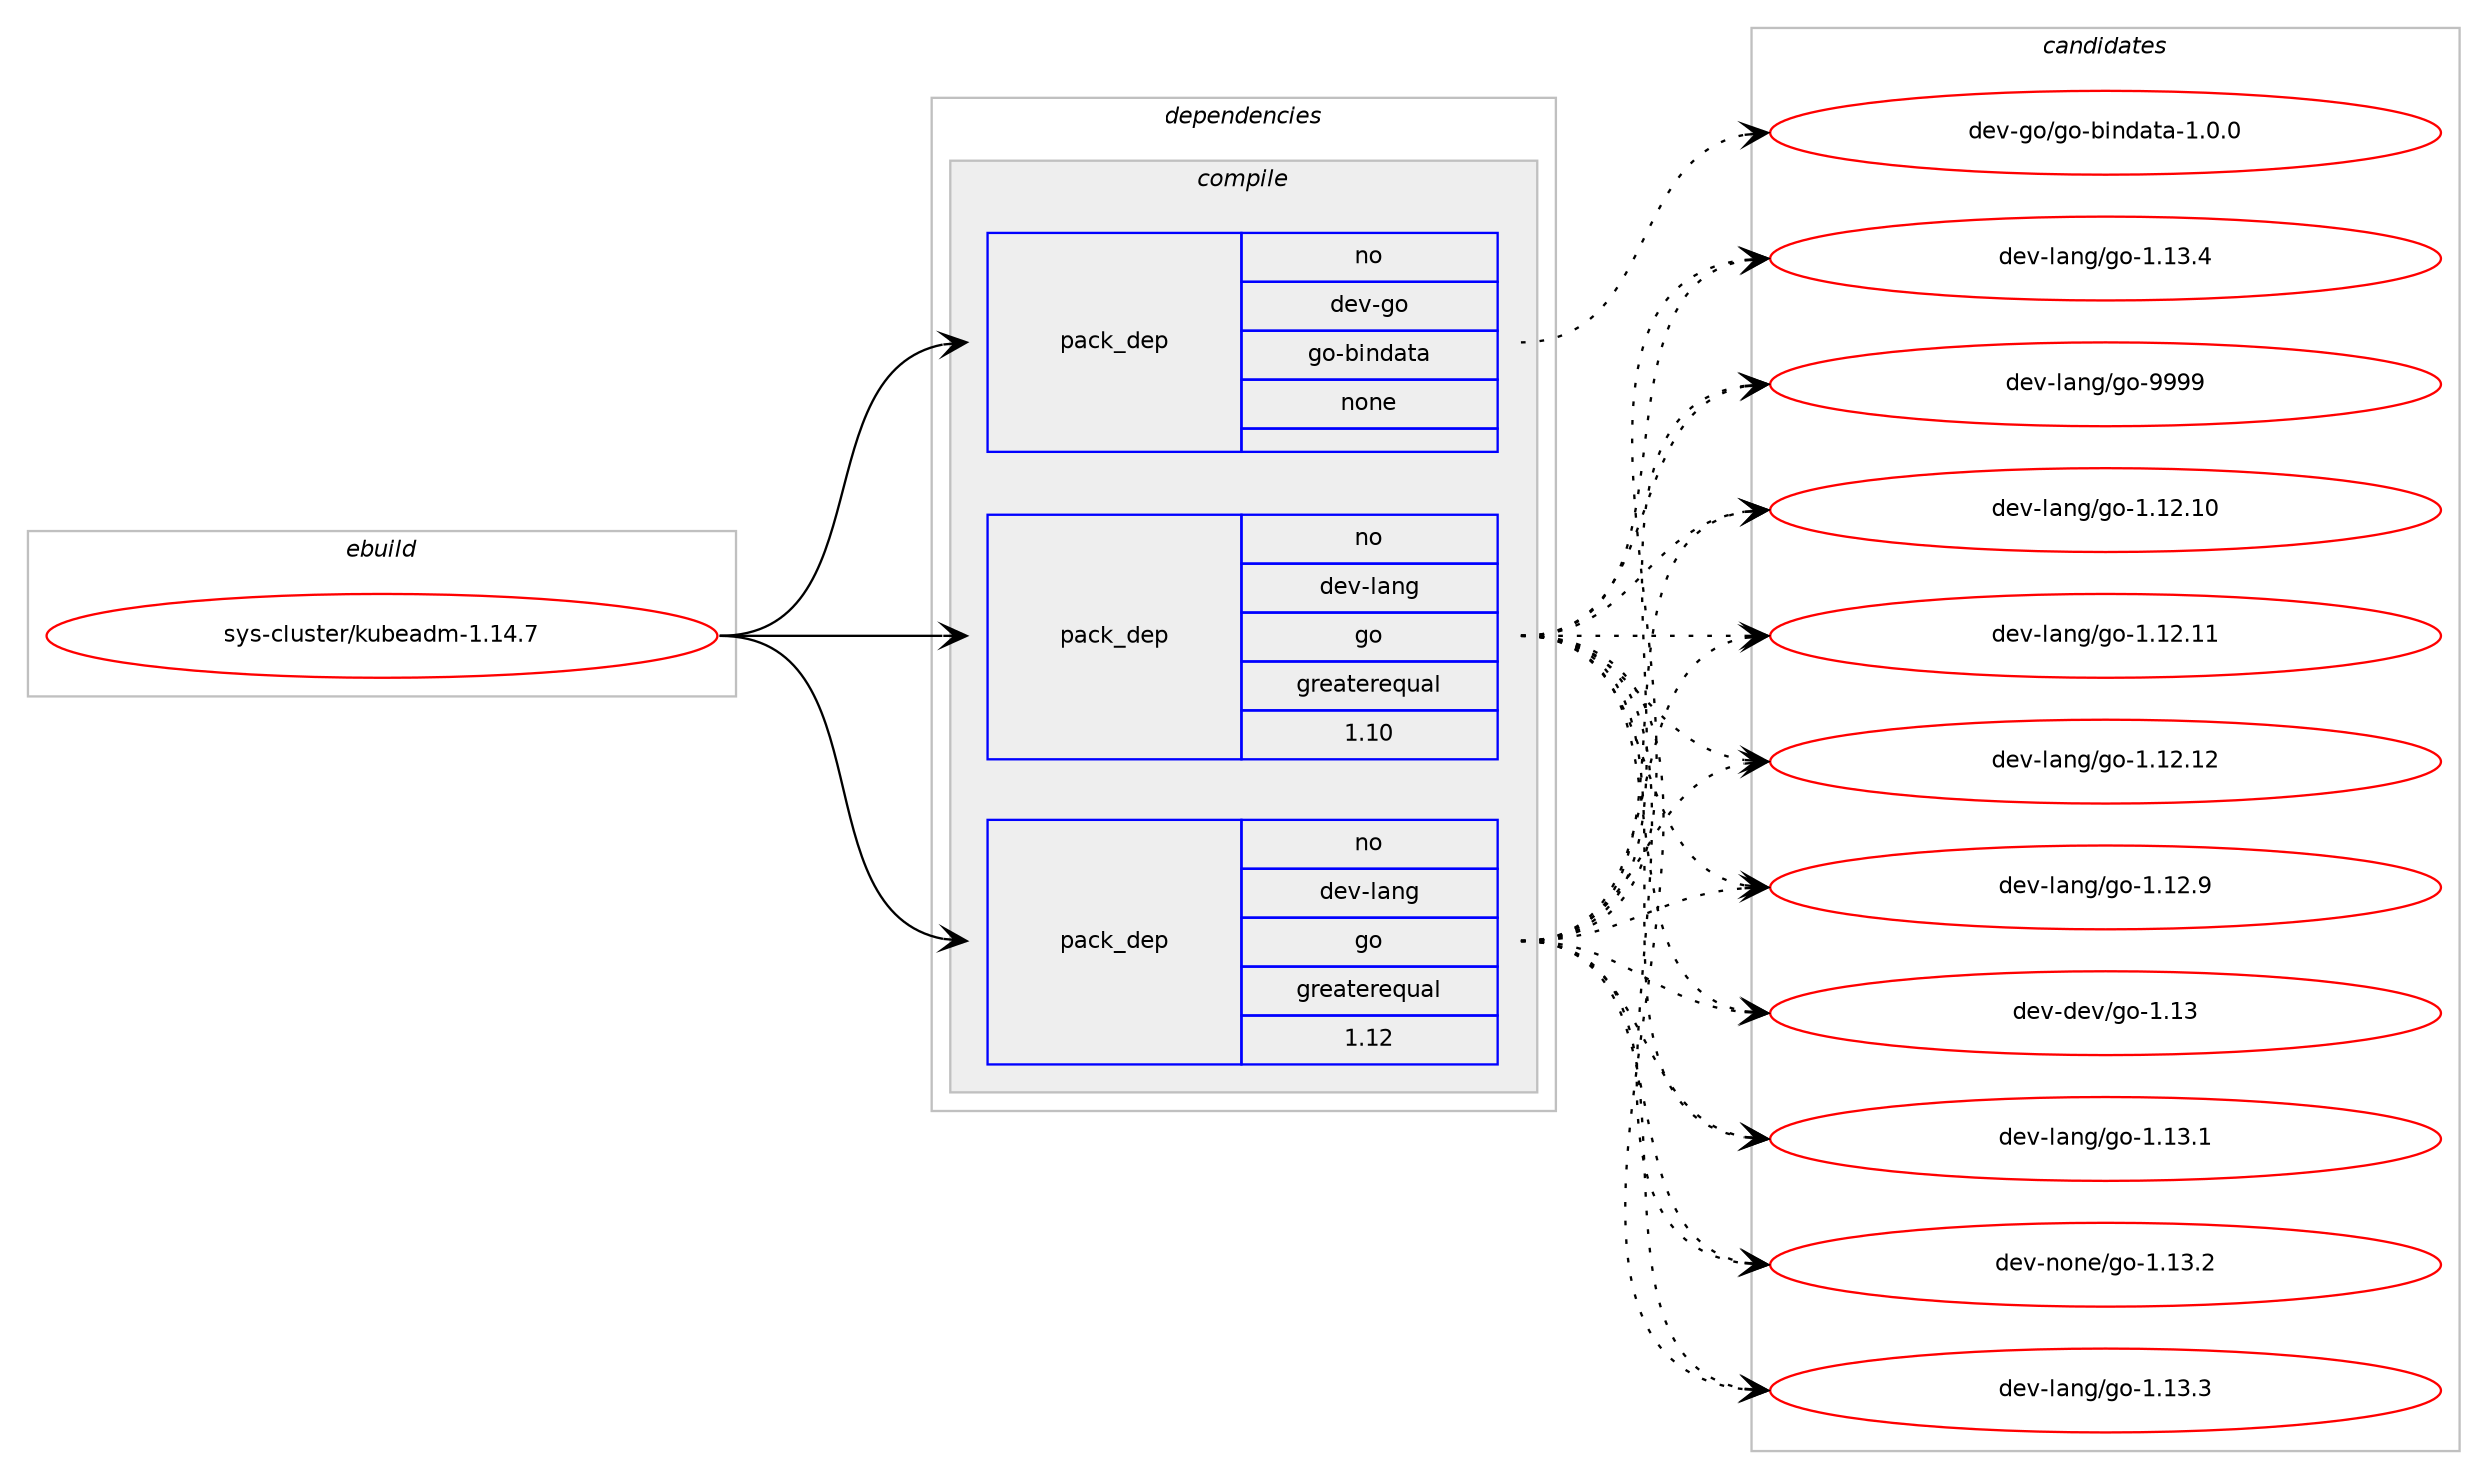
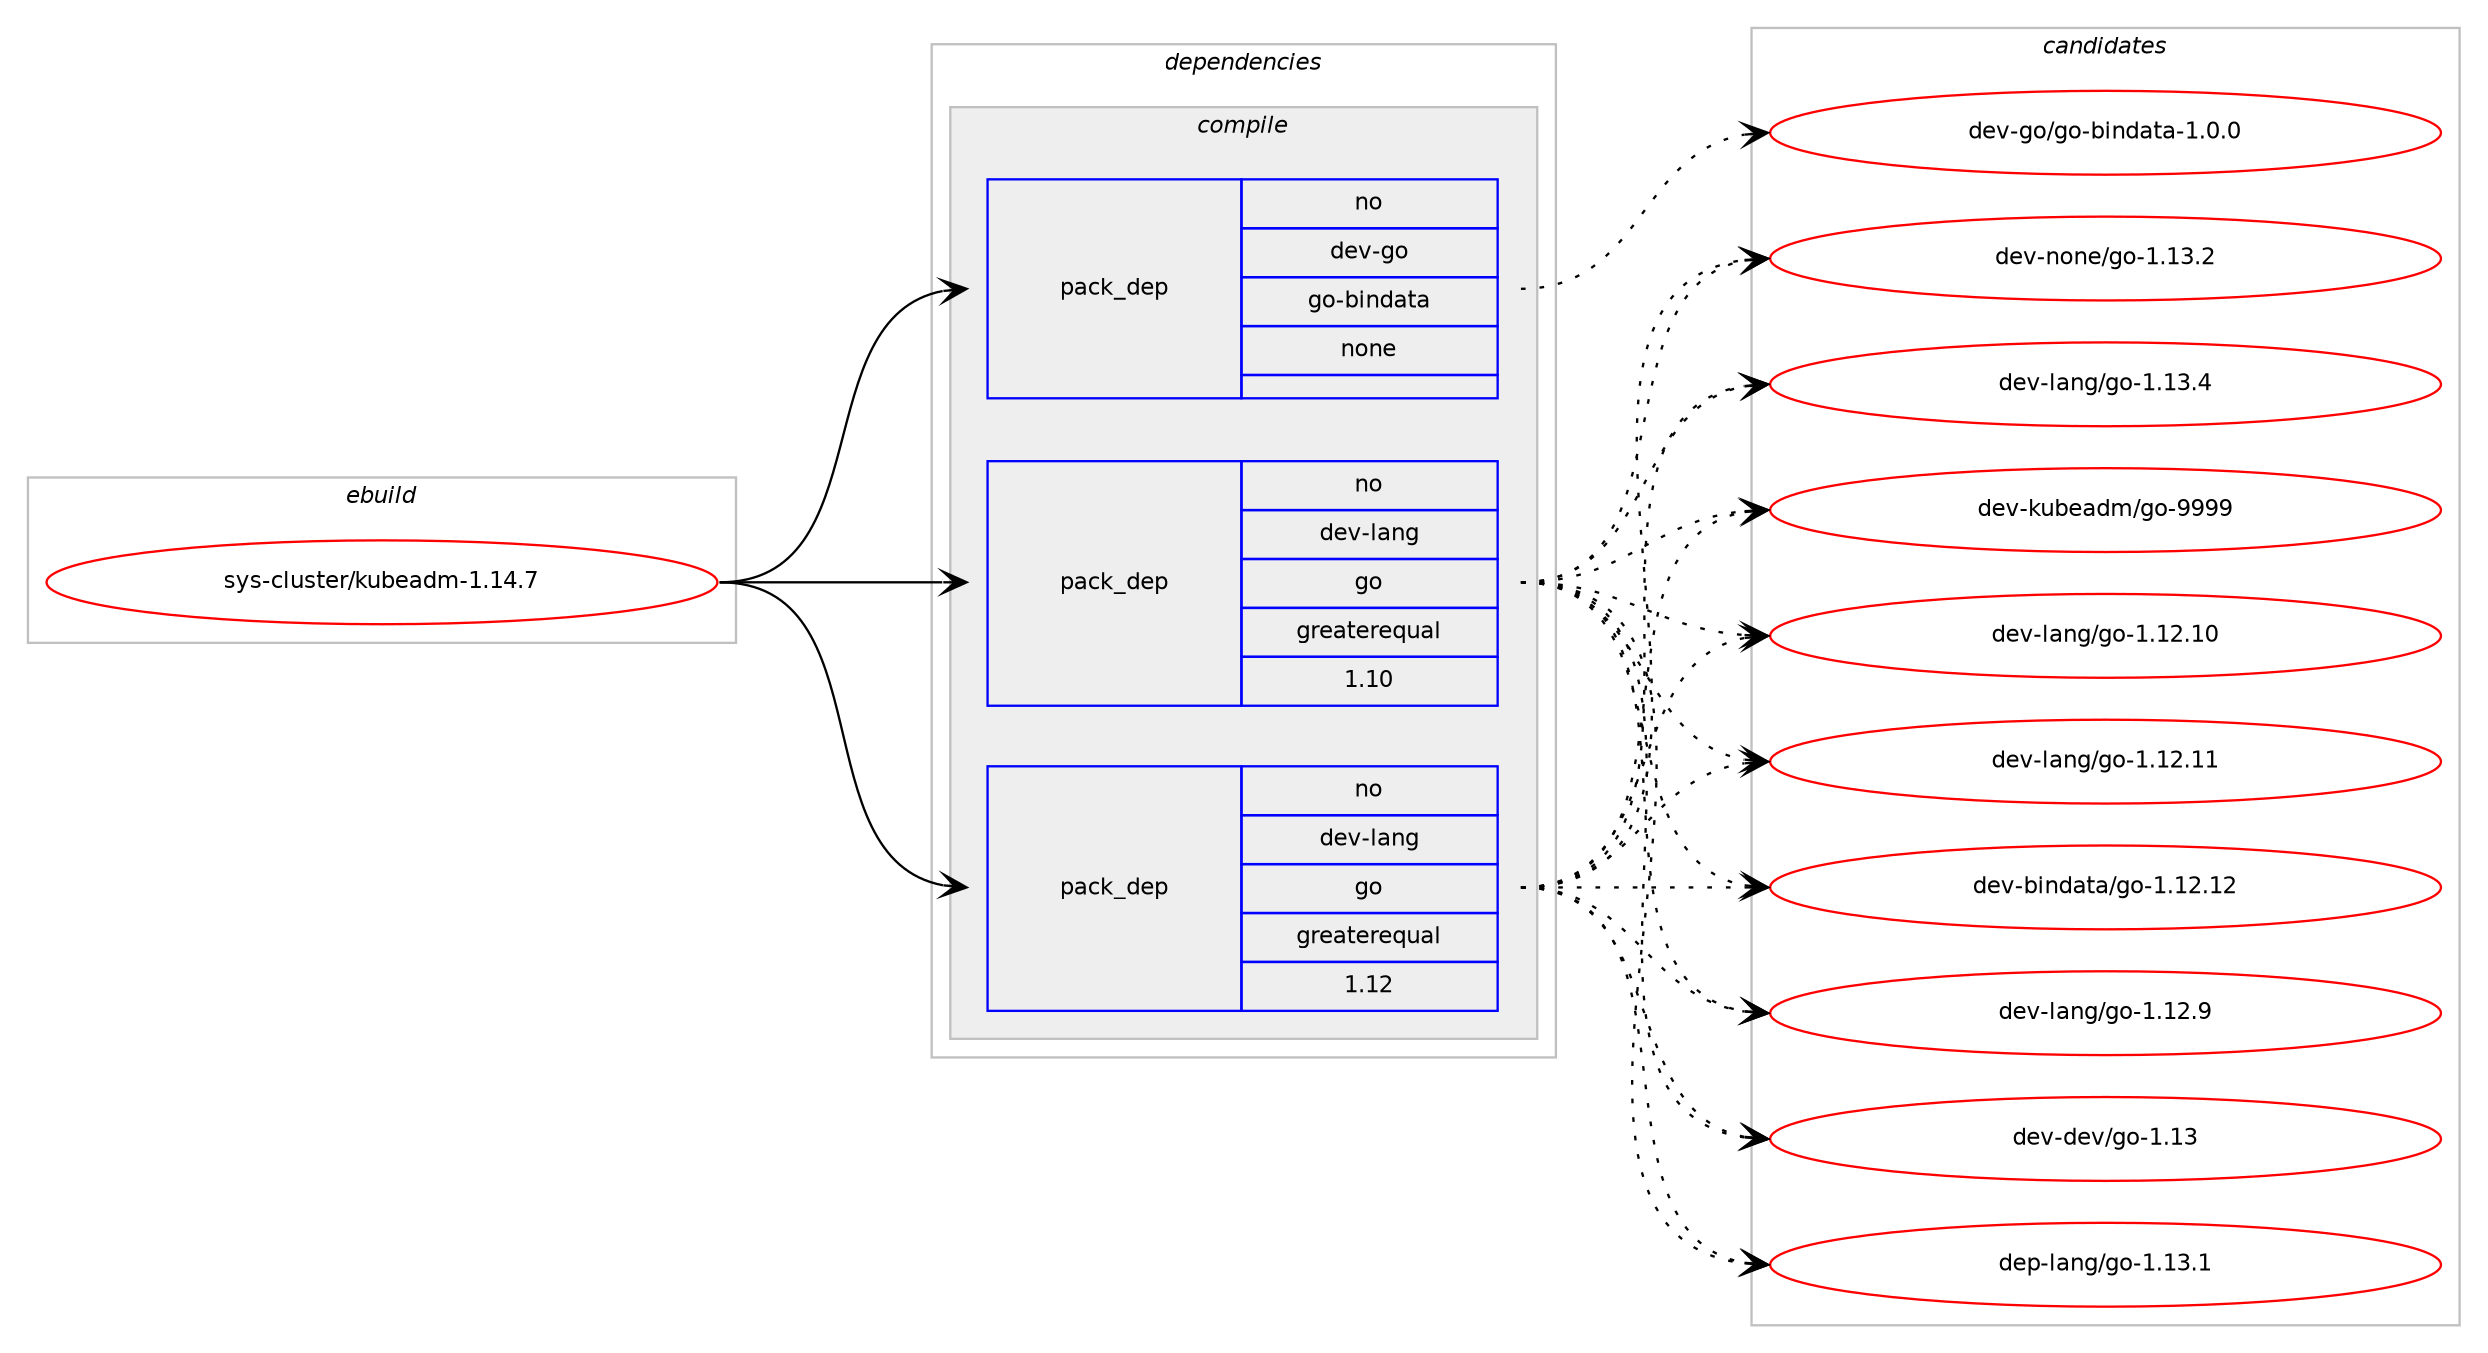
(2106, 384) -> (2106, 510)
(2106, 762) -> (2106, 887)
(2106, 1139) -> (2106, 1265)
(2106, 1391) -> none
